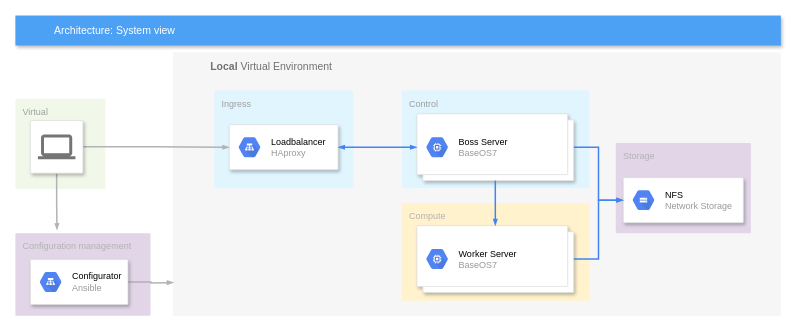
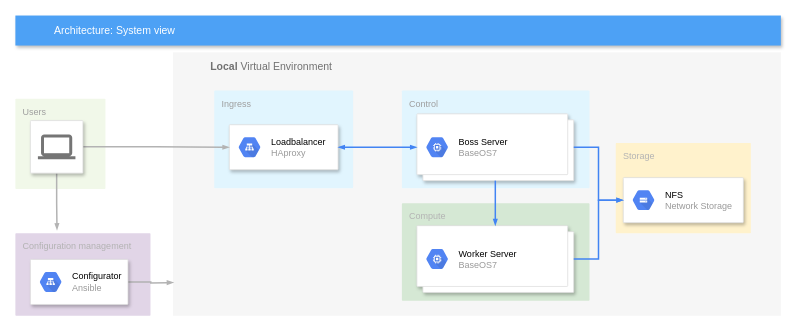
(38, 112) -> (35, 112)
(641, 157) -> (641, 157)
(427, 217) -> (427, 217)
